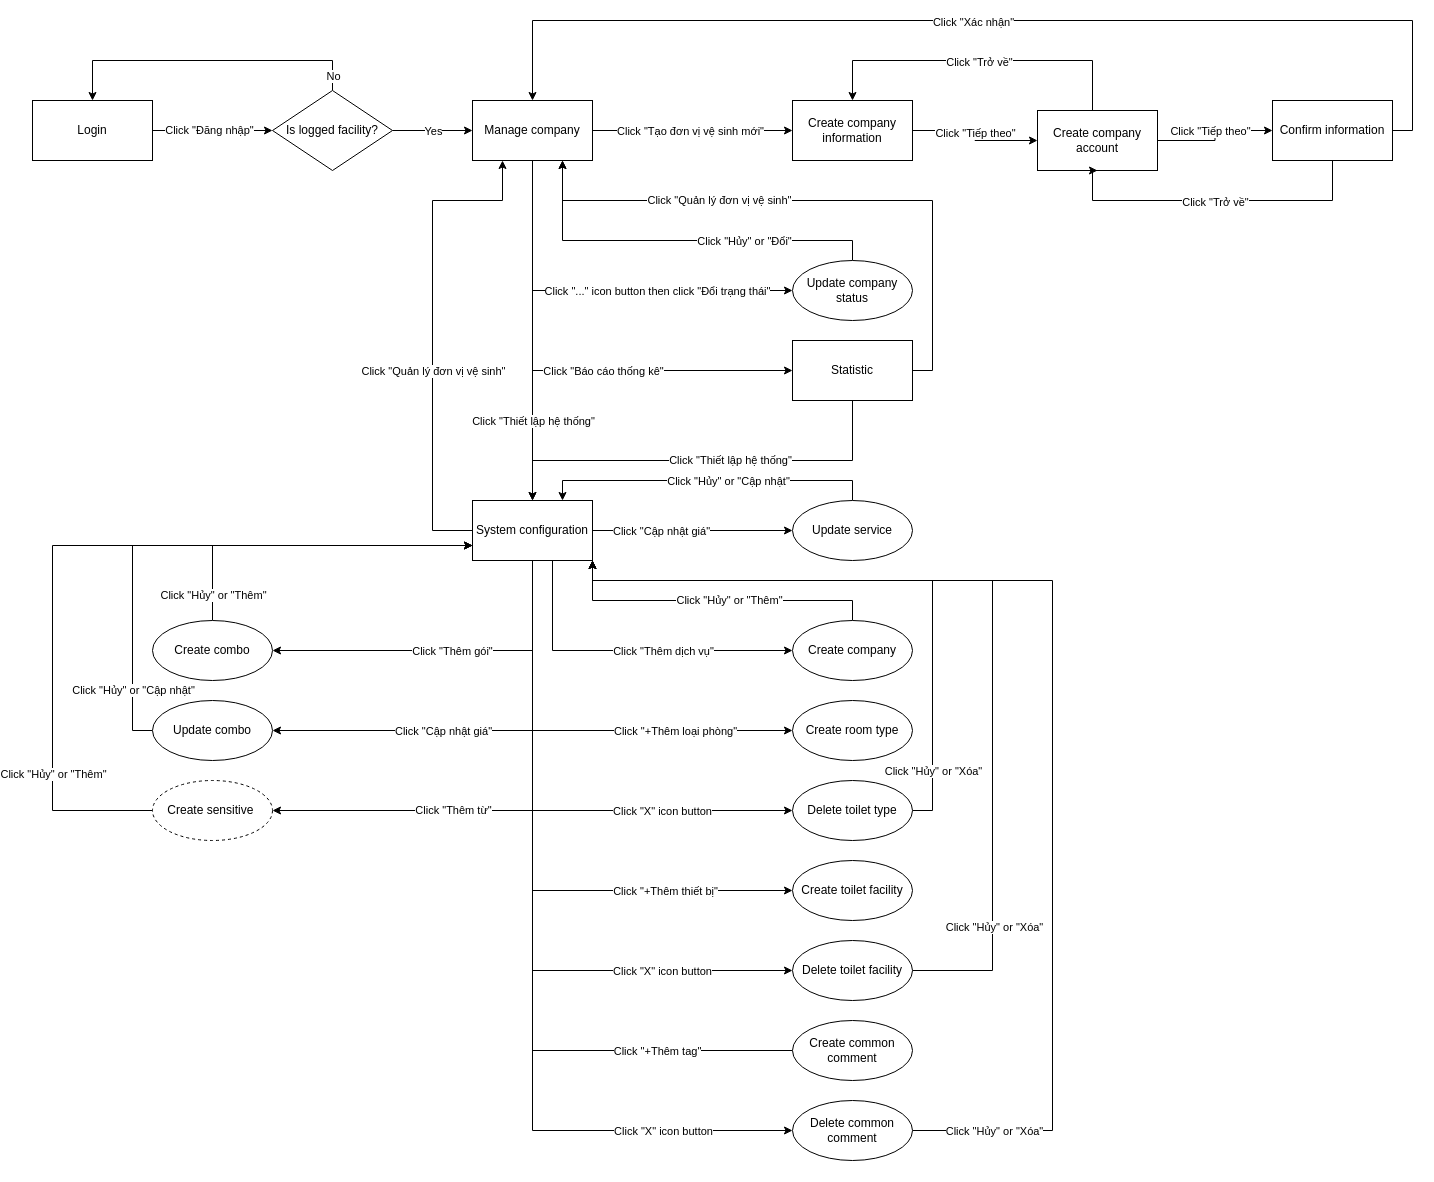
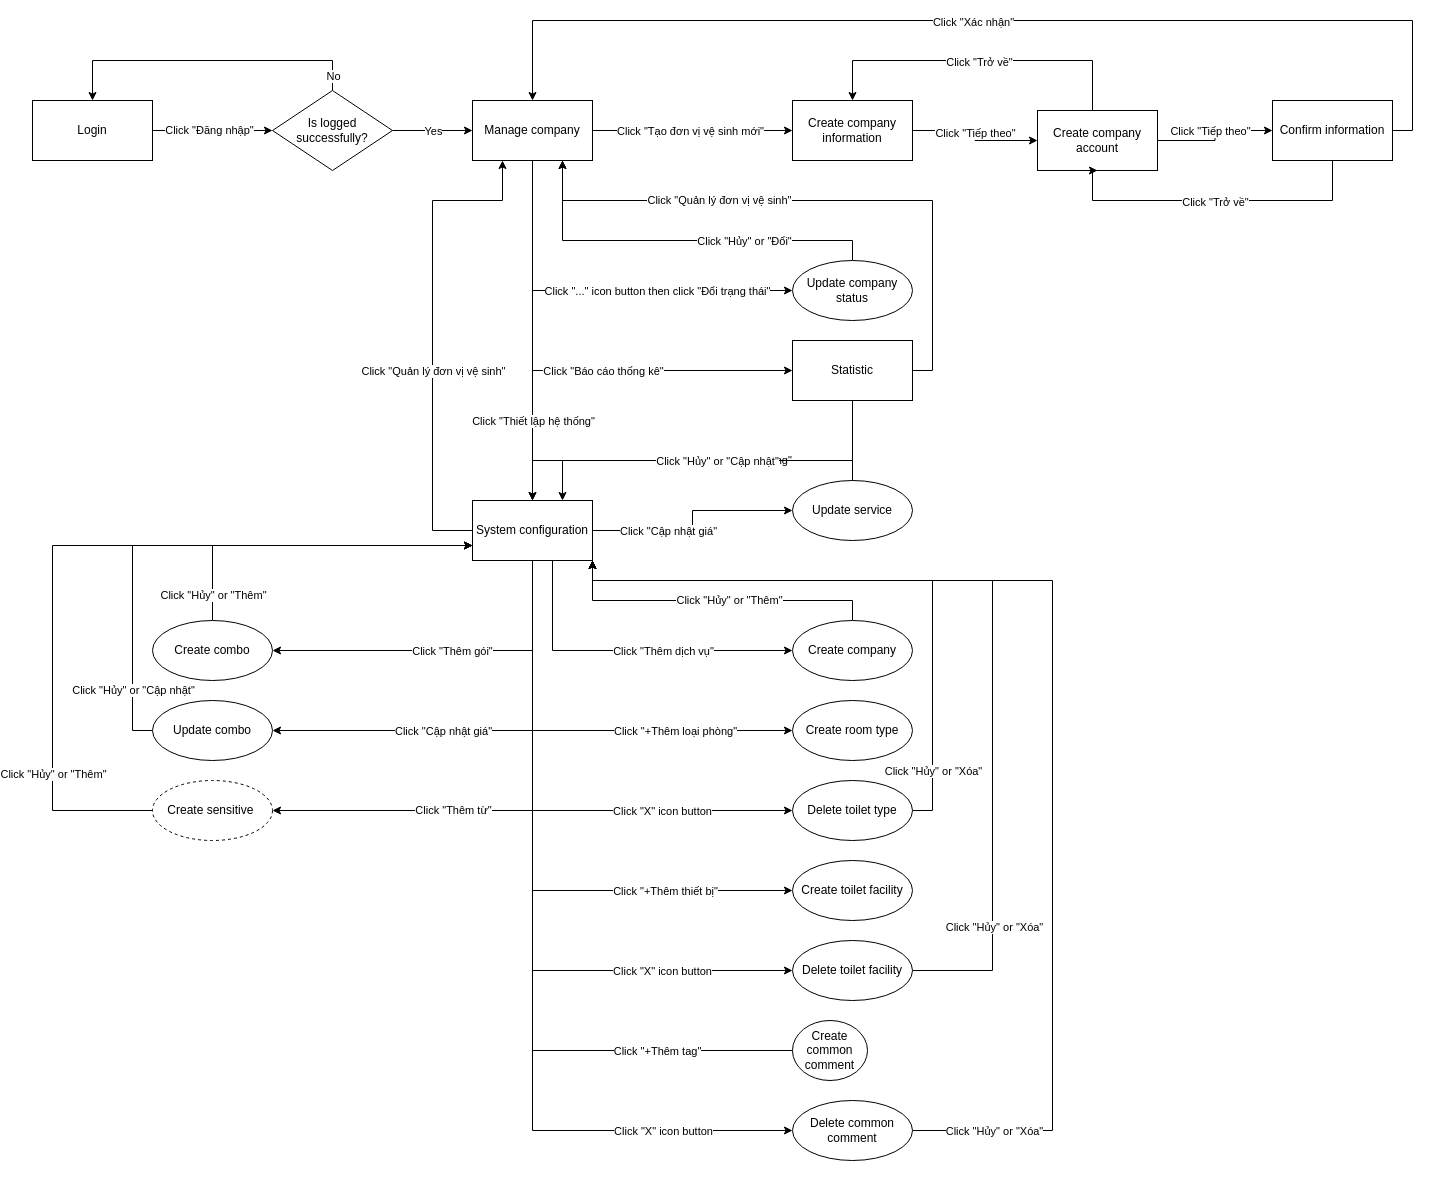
(333, 131) -> (333, 131)
(853, 531) -> (853, 511)
(853, 1051) -> (830, 1051)
